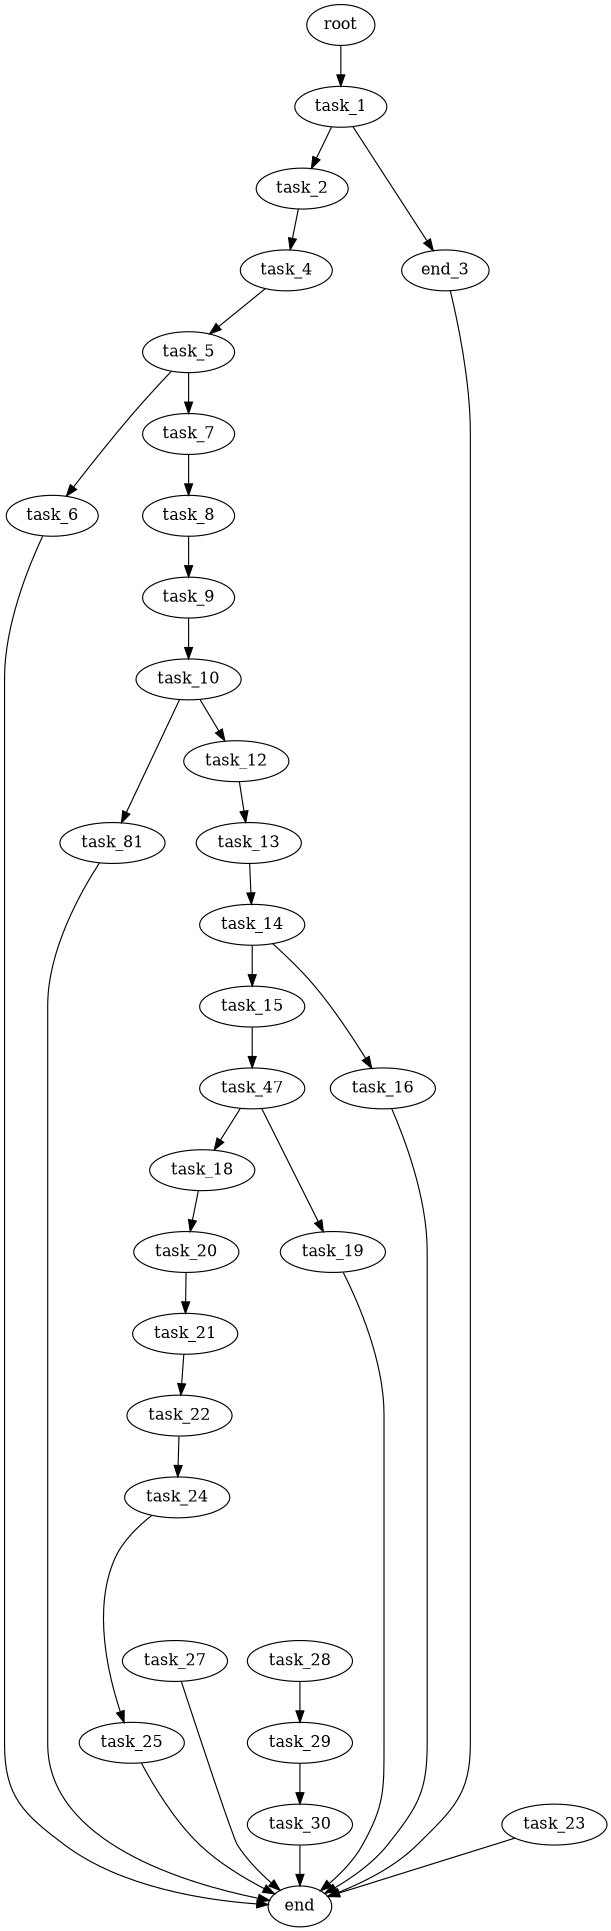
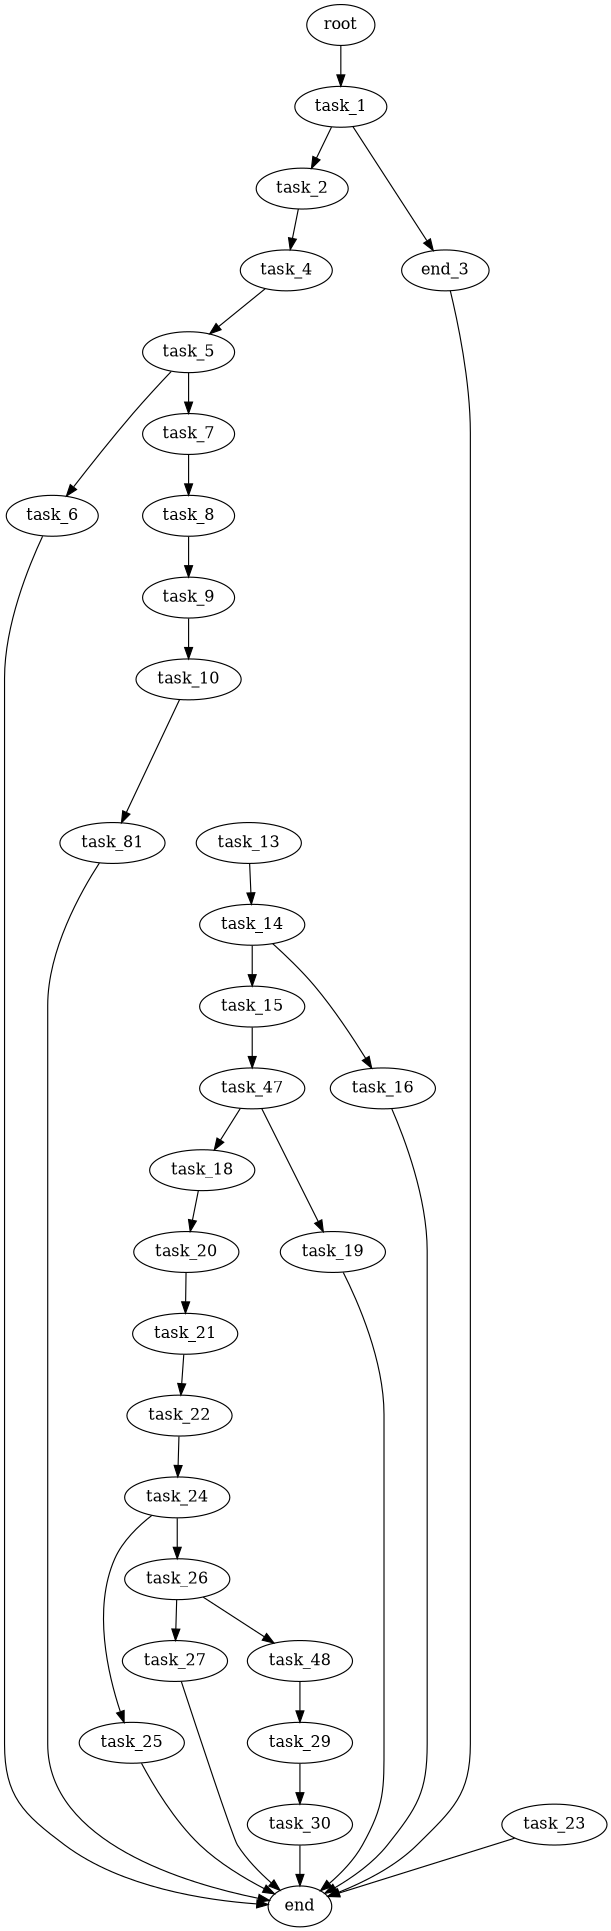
(236, 761) -> none
none -> (177, 1579)
(300, 1661) -> (300, 1661)
